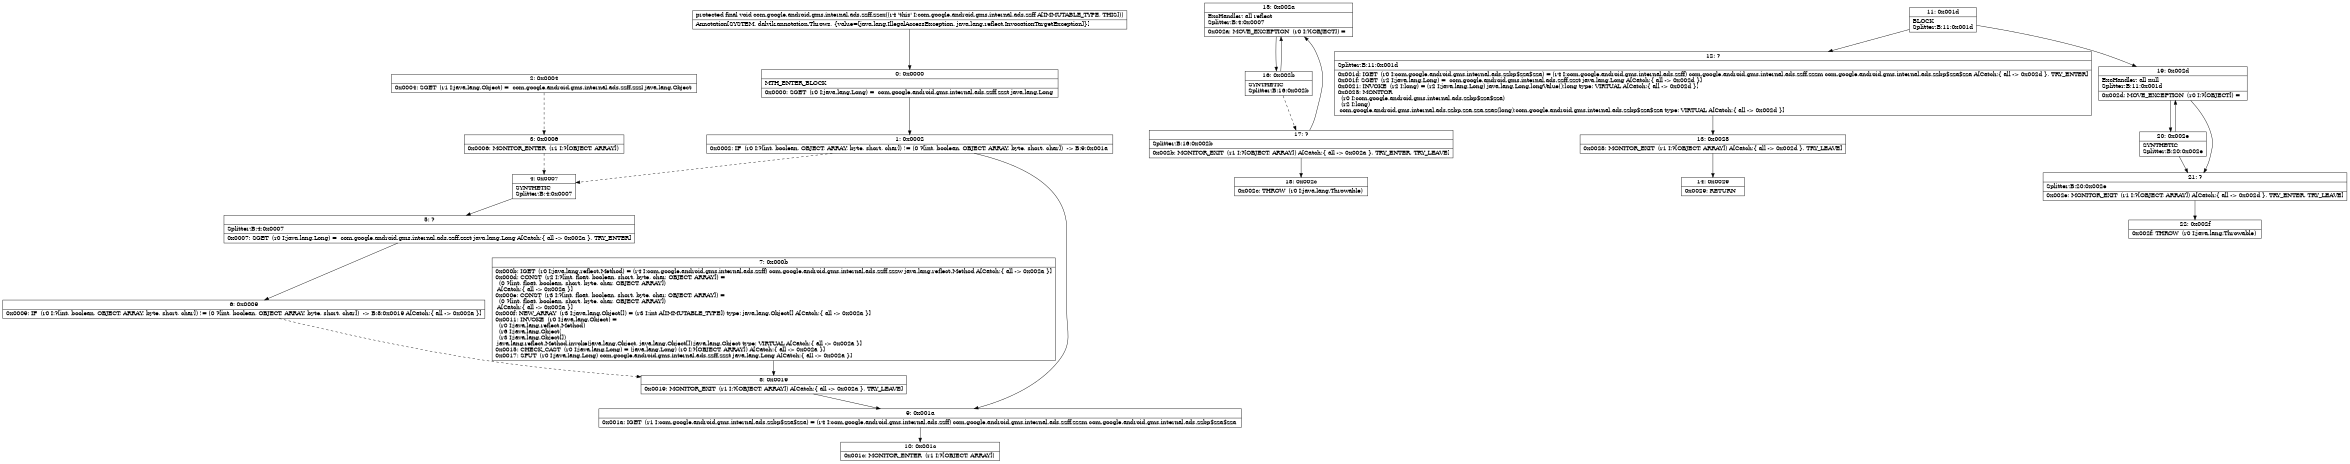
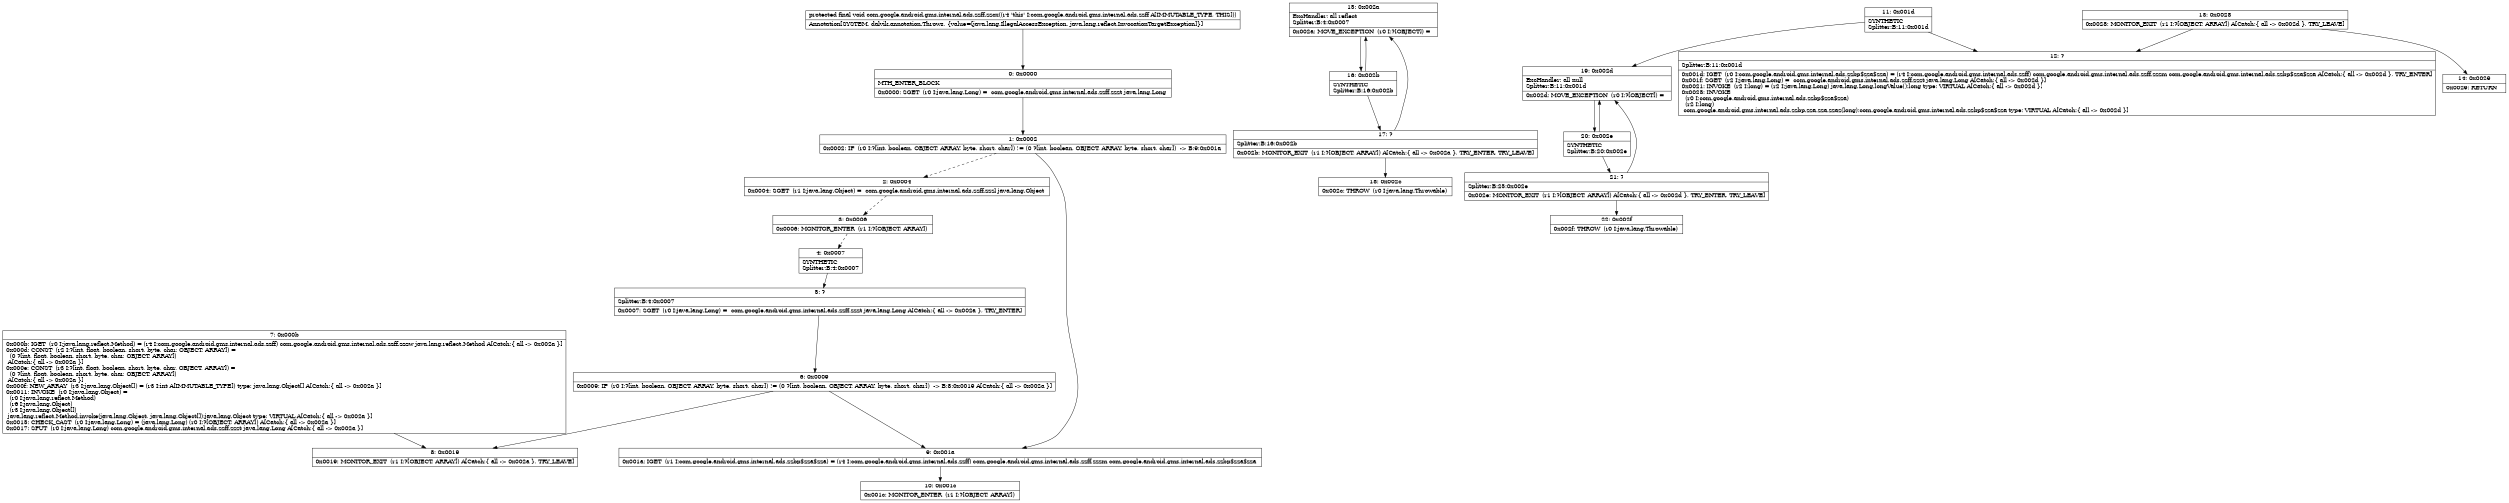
(1923, 21) -> (1886, 21)
(1367, 93) -> (1708, 93)
(1289, 111) -> (1373, 111)
(1713, 123) -> (2166, 40)
(2211, 132) -> (1636, 137)
(706, 168) -> (962, 165)
(2076, 186) -> (1498, 186)
(457, 356) -> (635, 420)
(845, 401) -> (875, 419)
